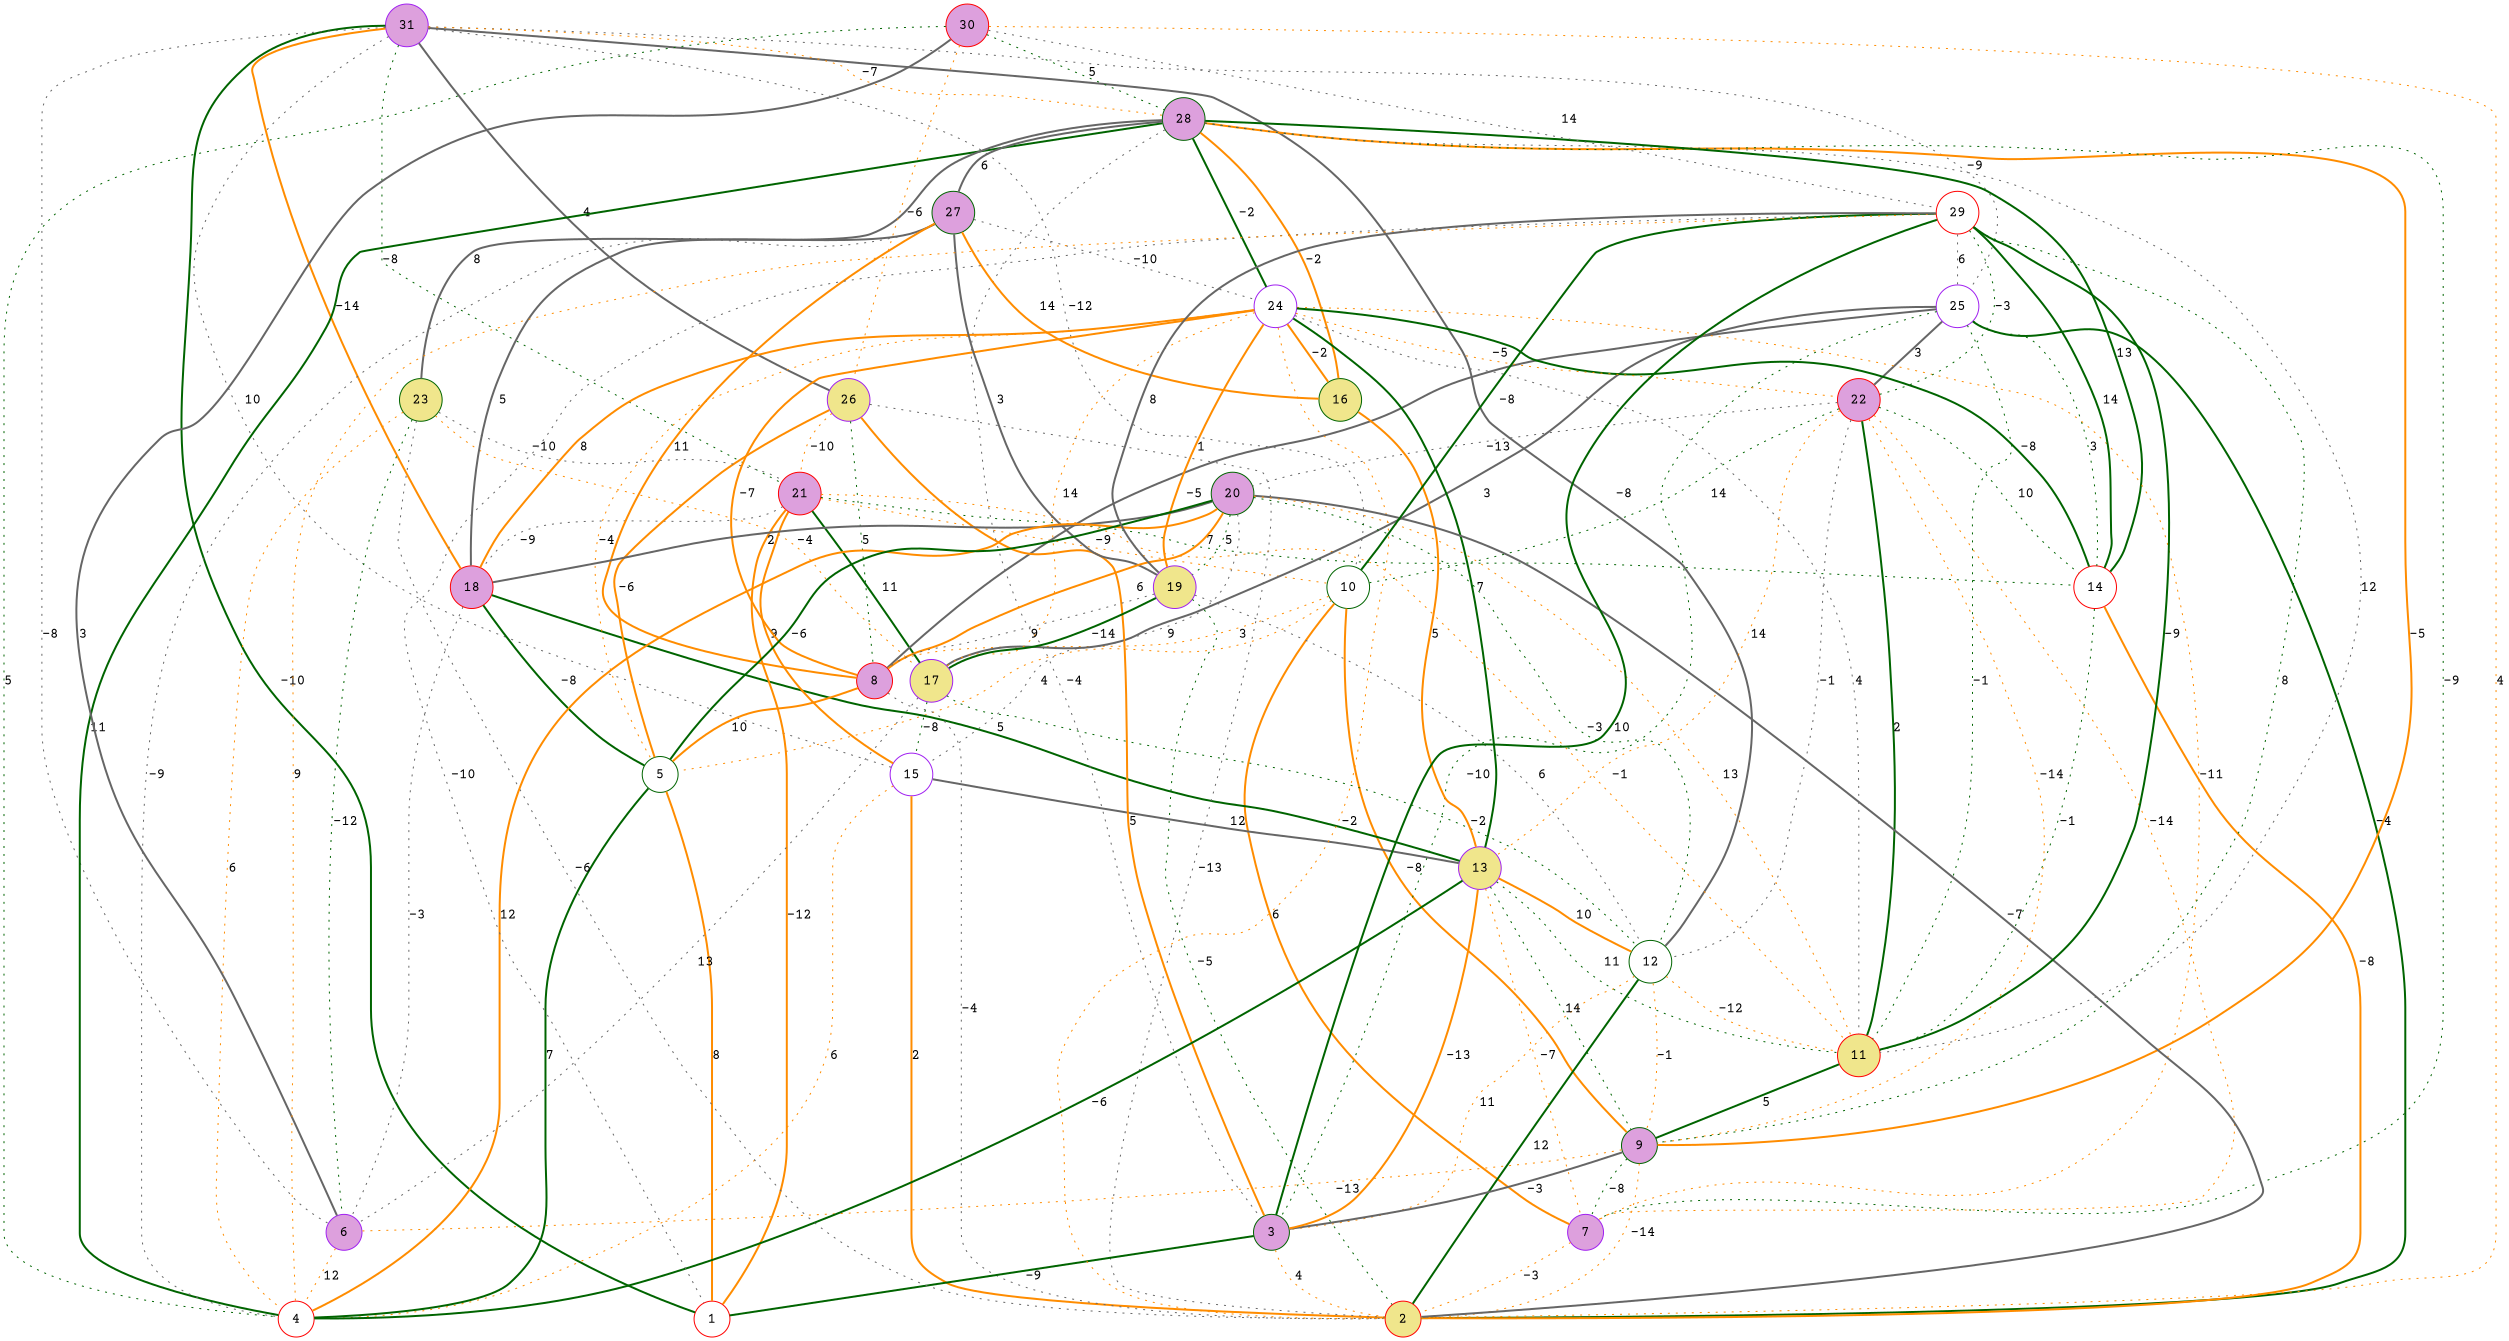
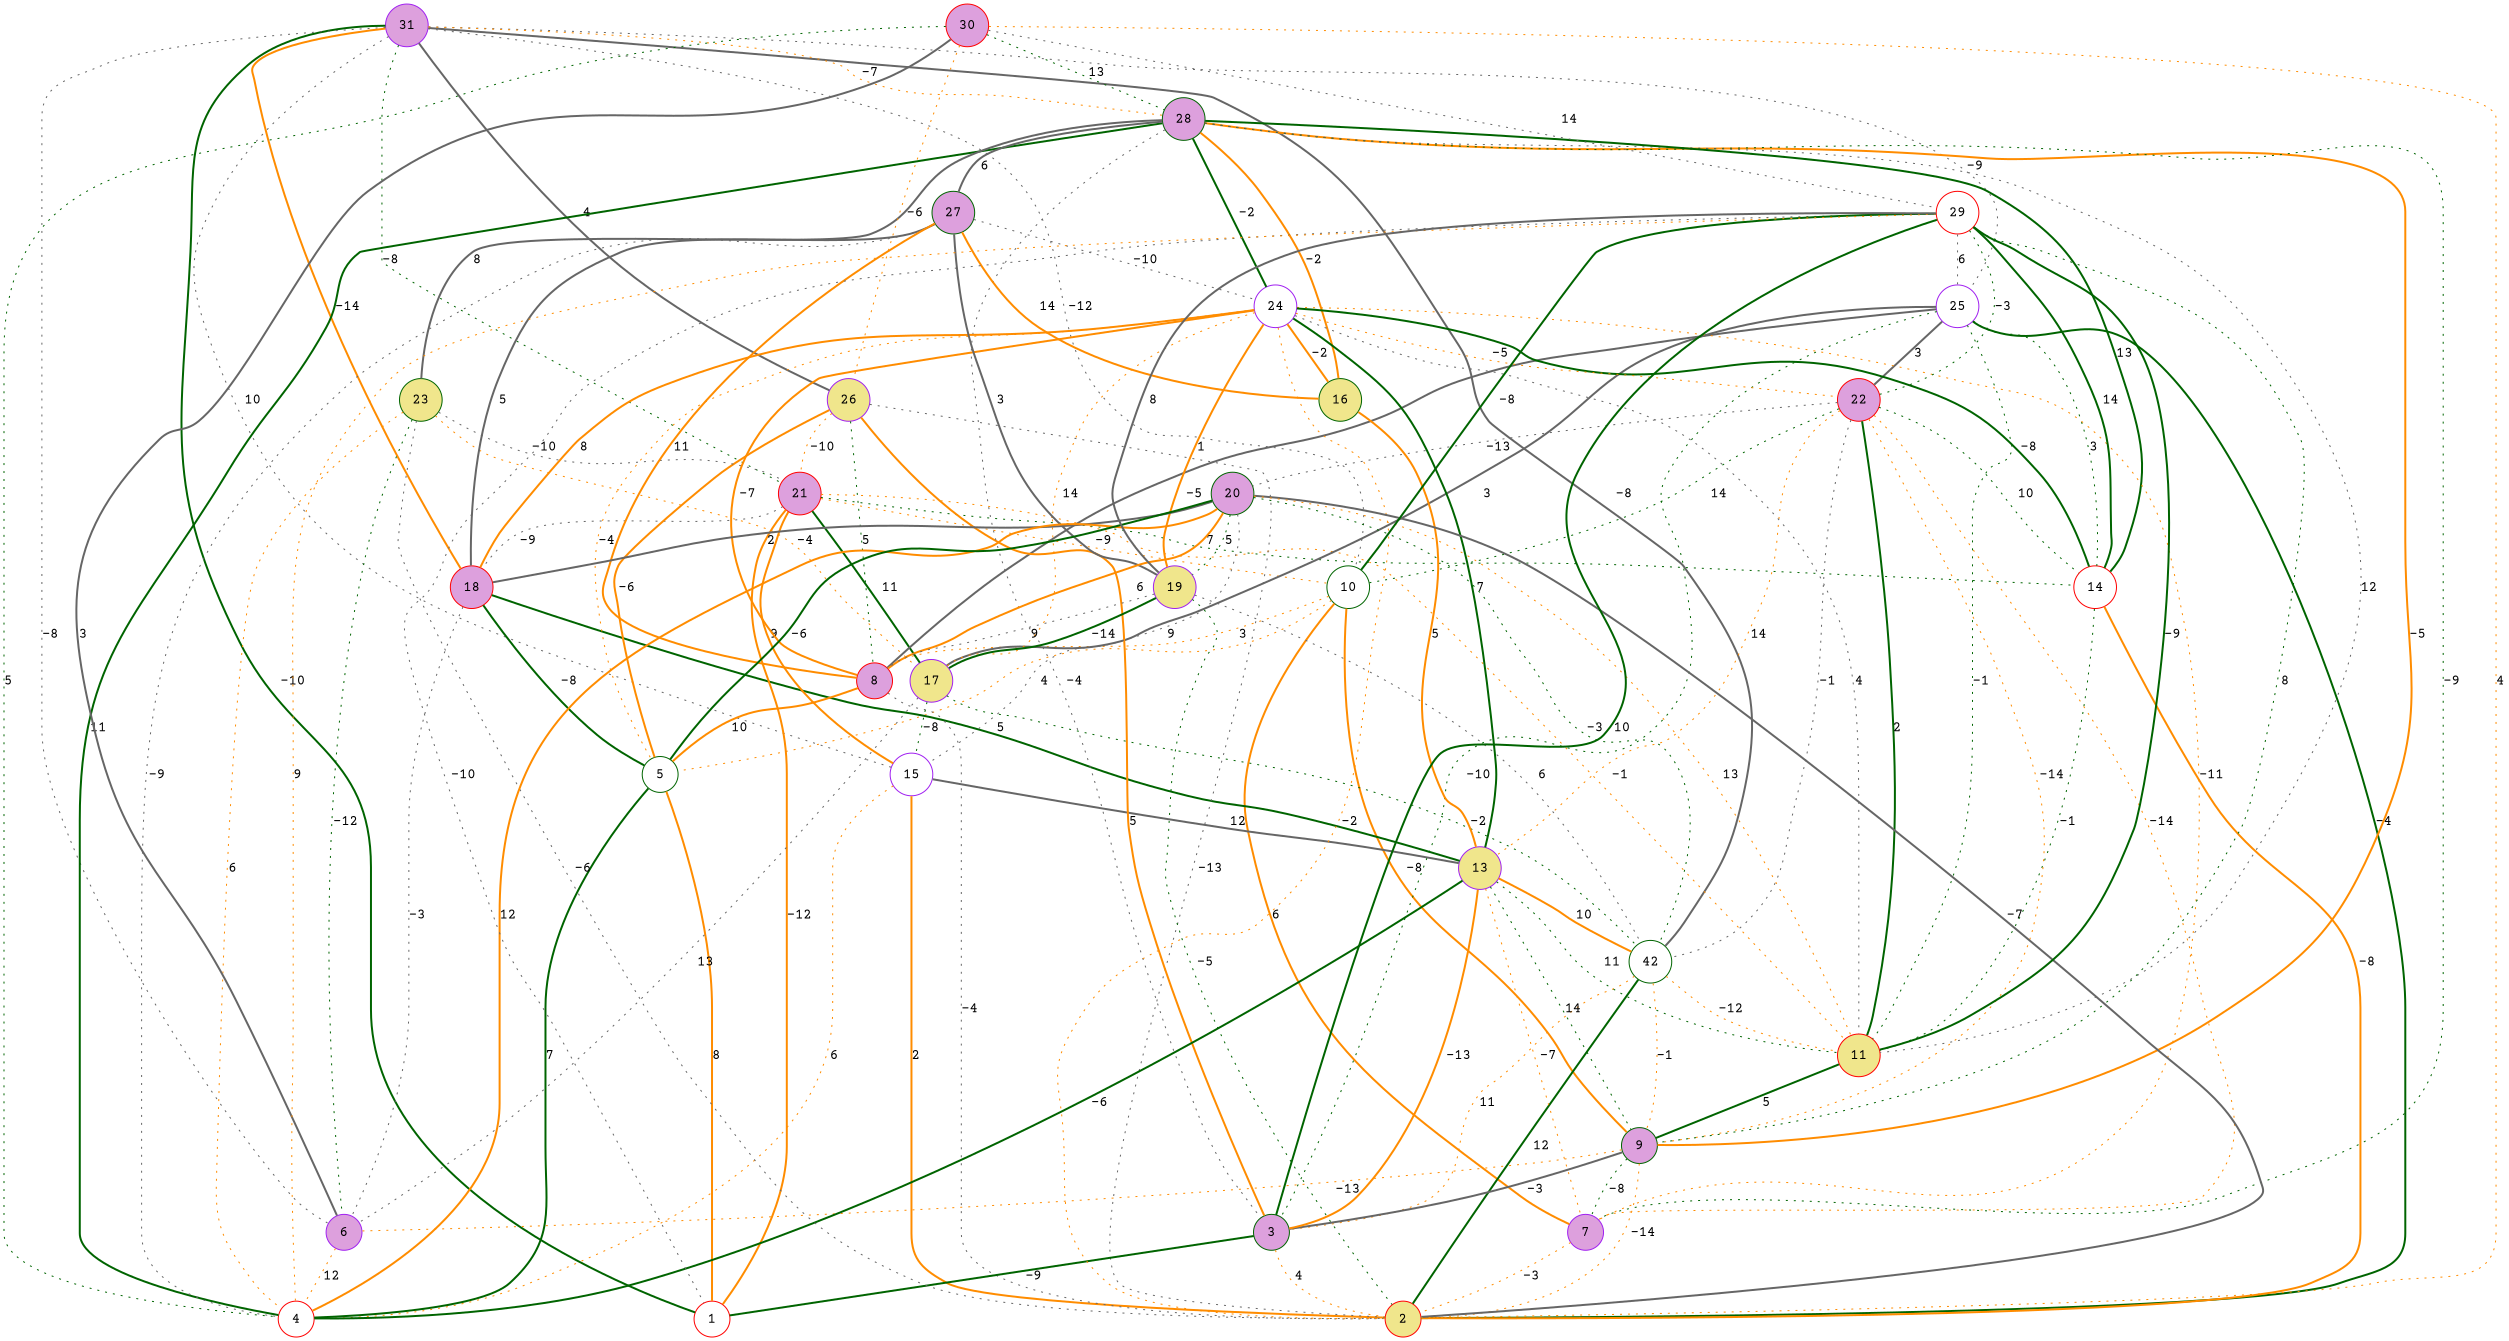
(1092, 72) -> (1096, 72)
(1650, 962) -> (1650, 962)
